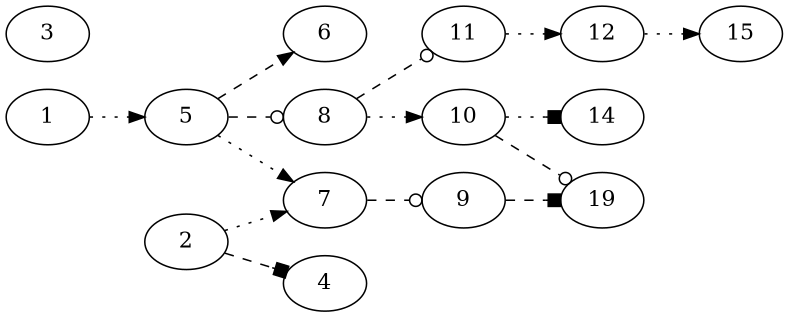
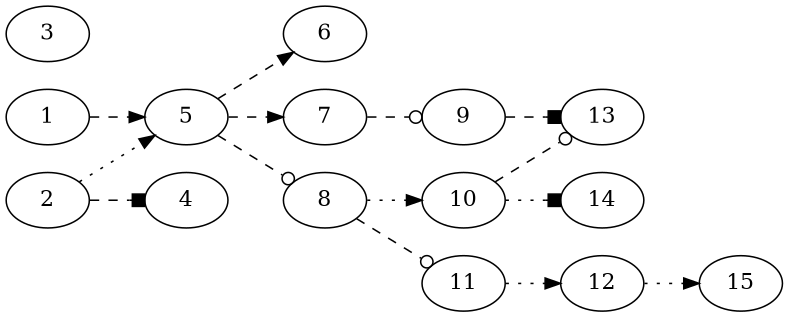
(110, 117) -> (110, 117)
(249, 155) -> (248, 117)
(602, 200) -> (602, 117)
(248, 223) -> (110, 163)
